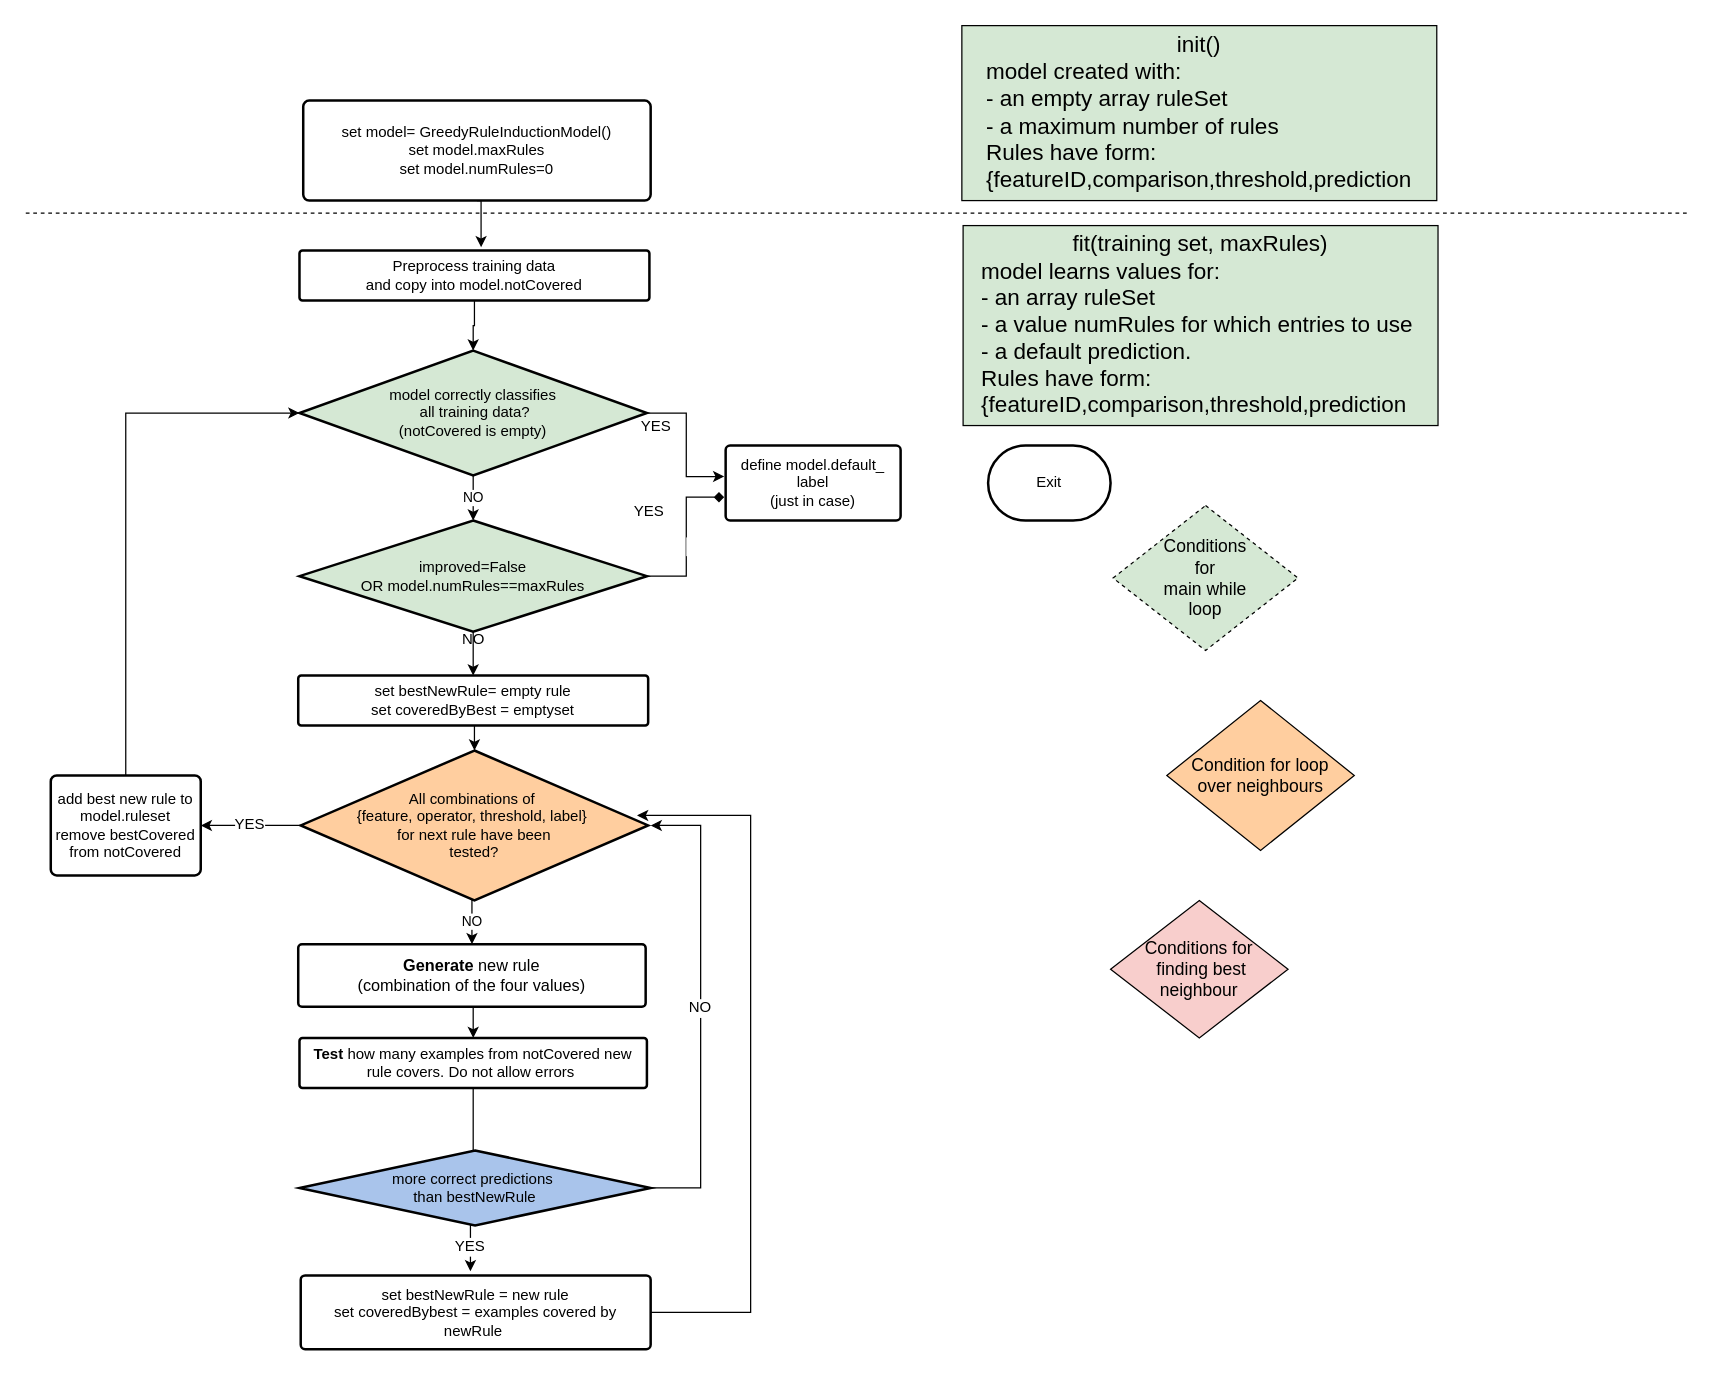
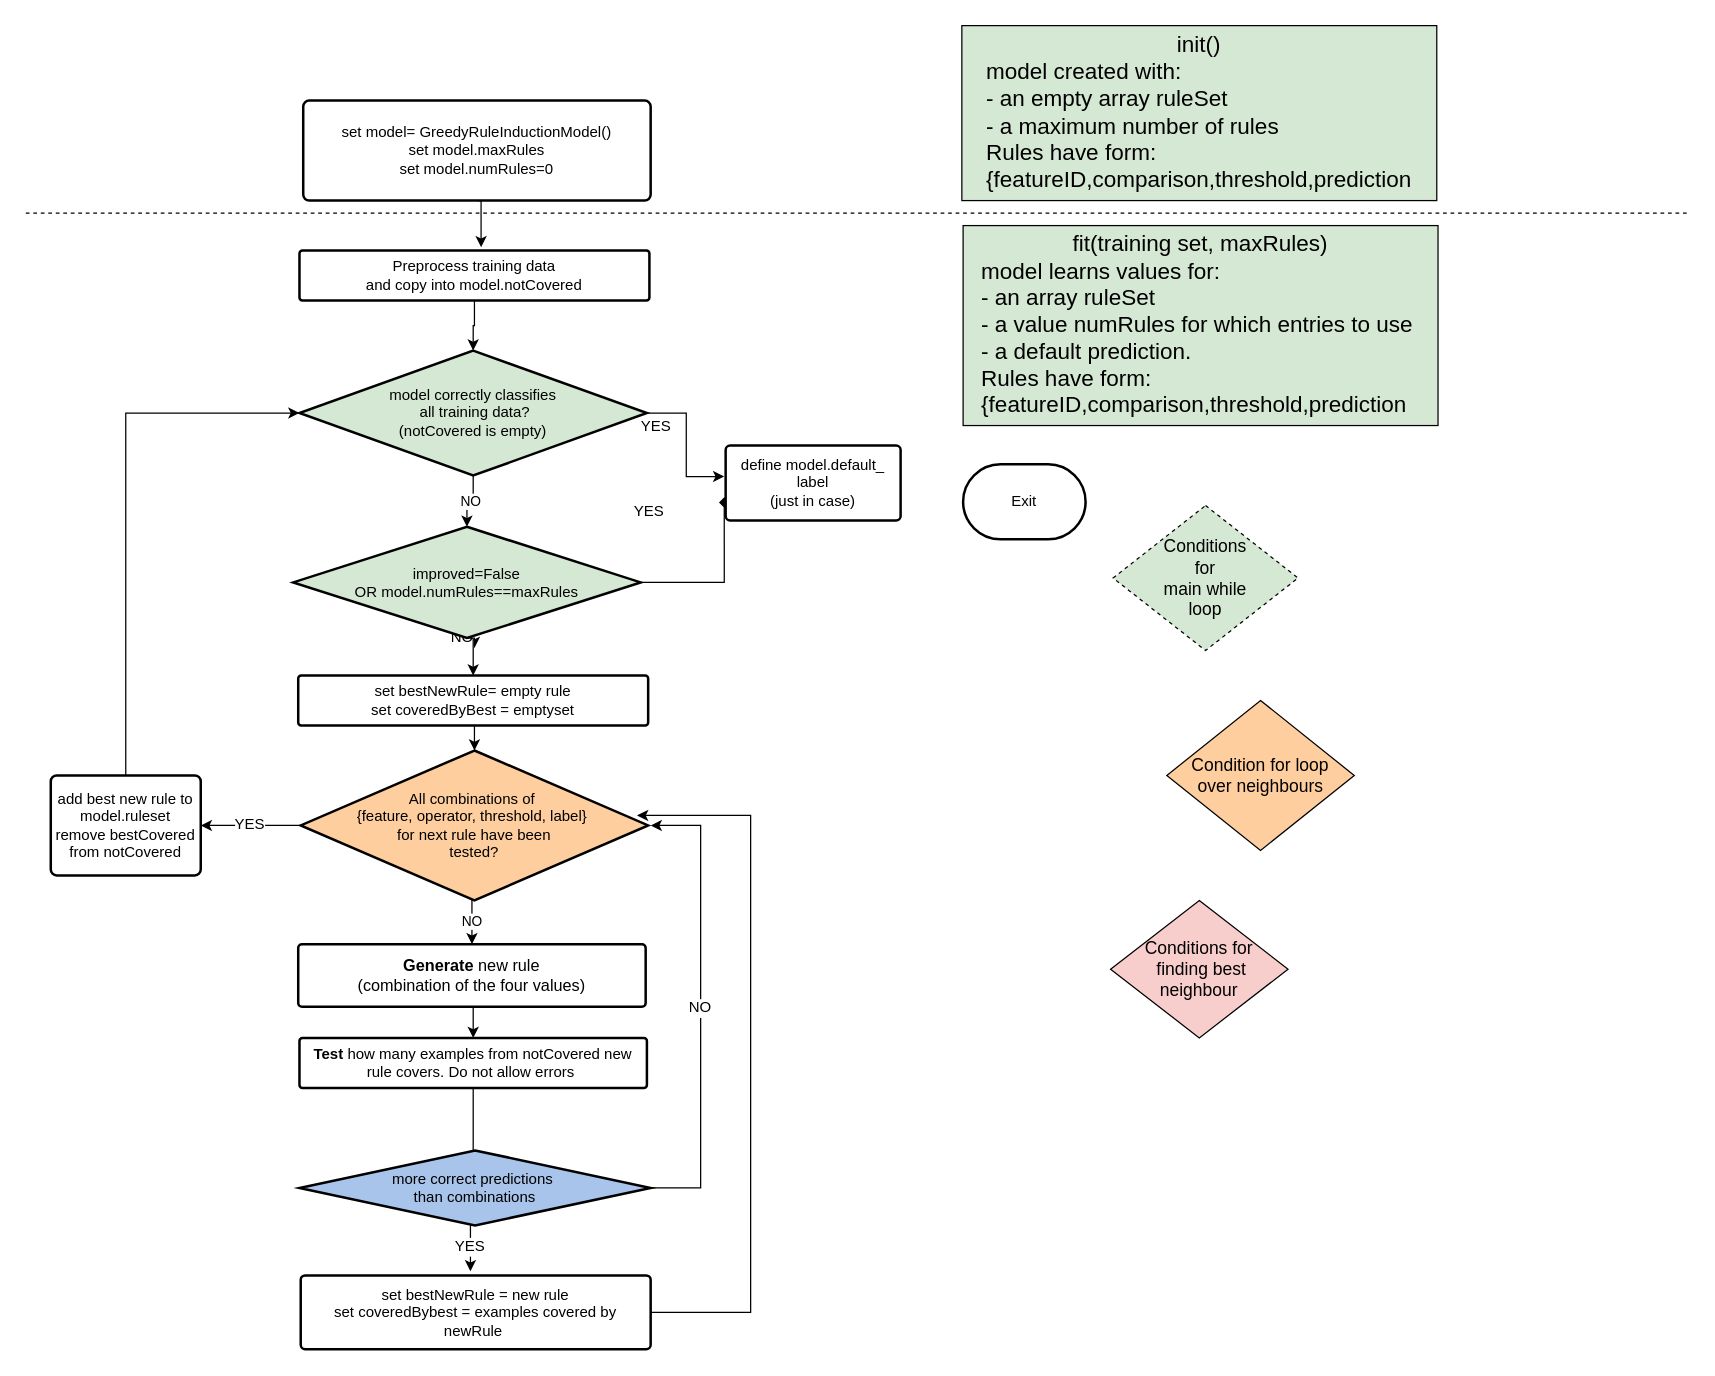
(1049, 483) -> (1024, 502)
(473, 576) -> (467, 583)
(475, 1188) -> (475, 1188)
